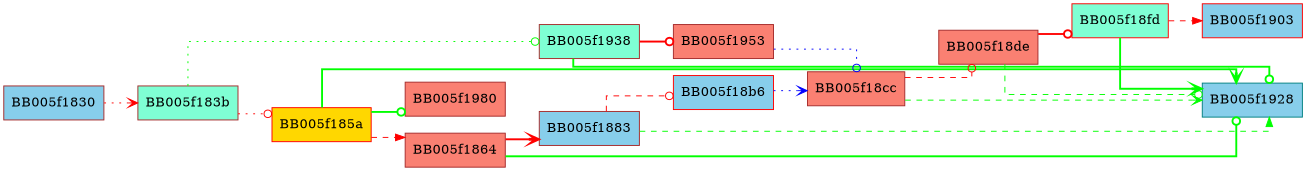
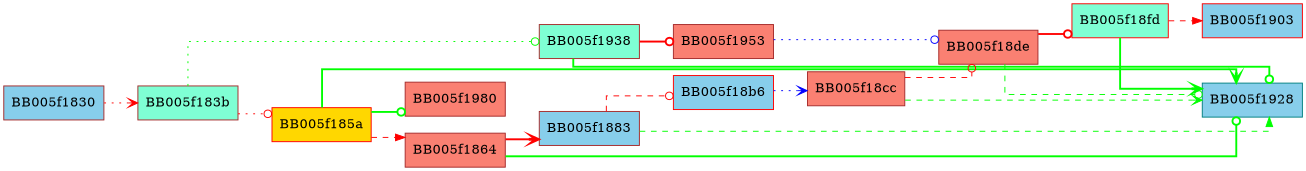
(823, 49) -> (852, 40)
